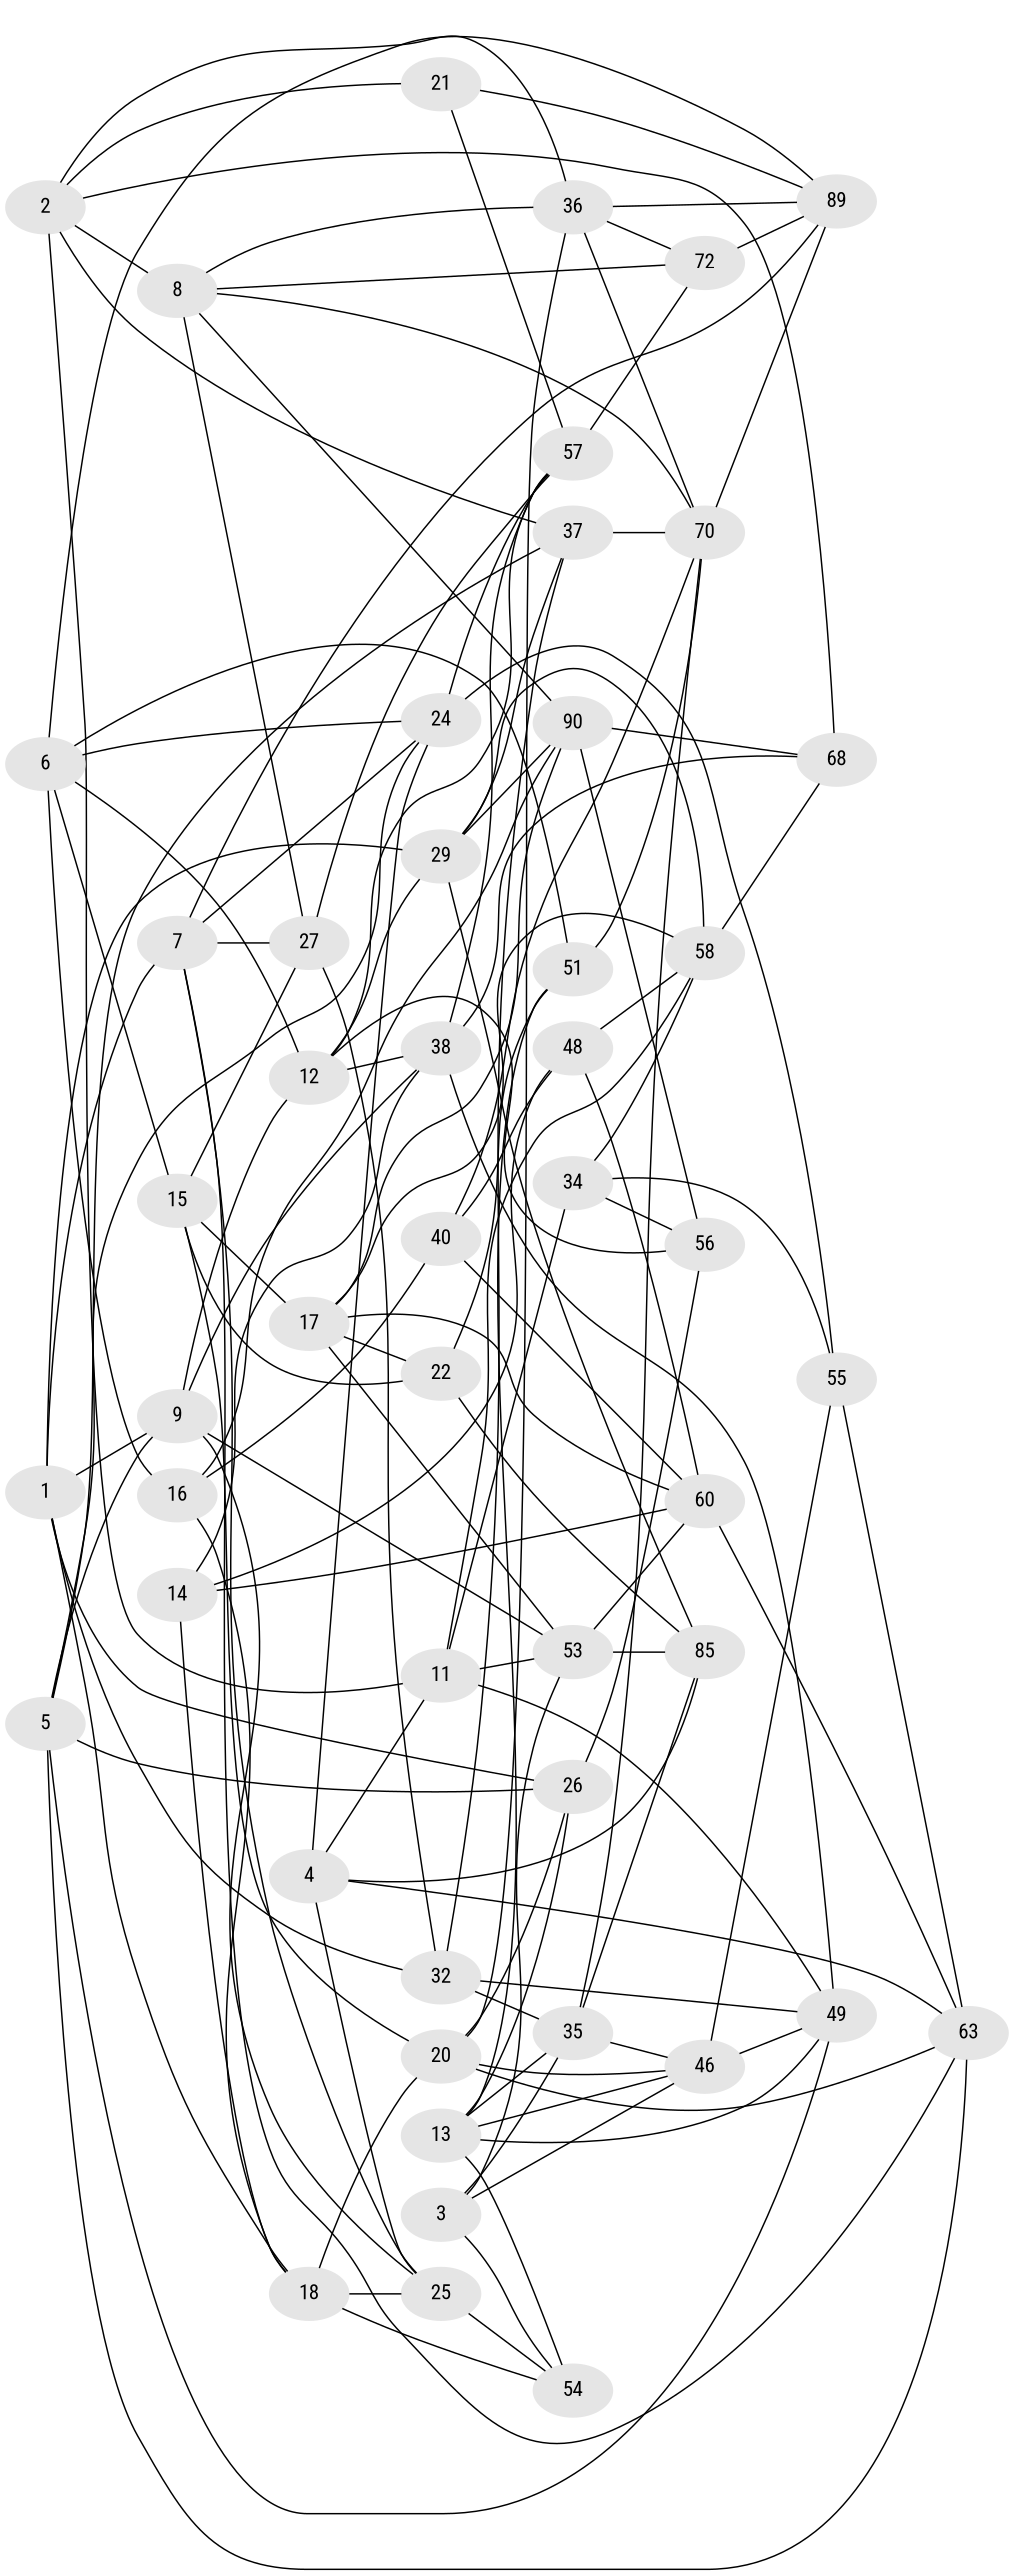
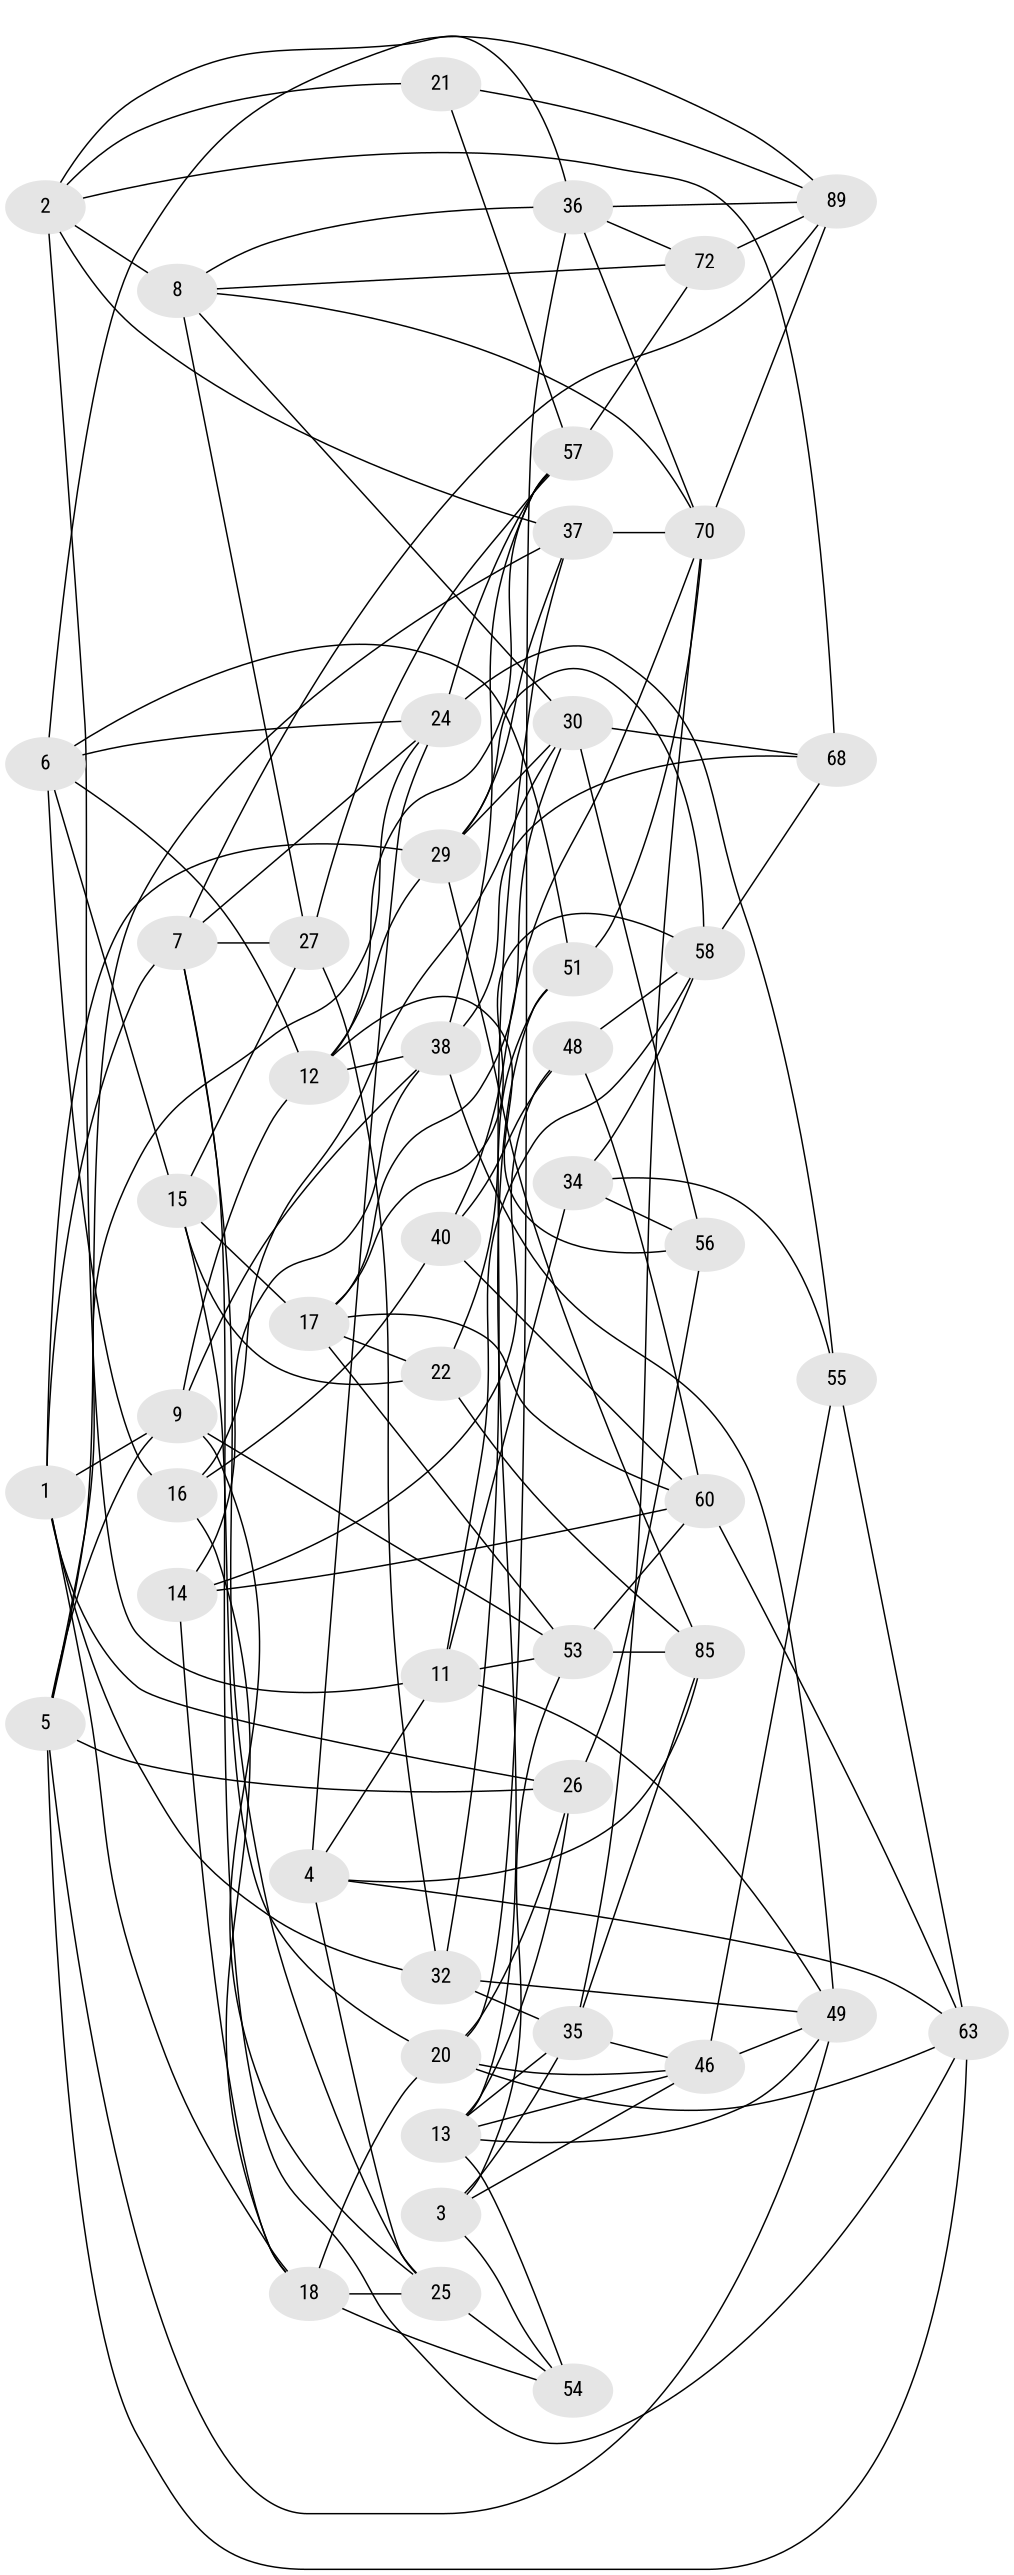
(573, 723) -> (573, 723)
